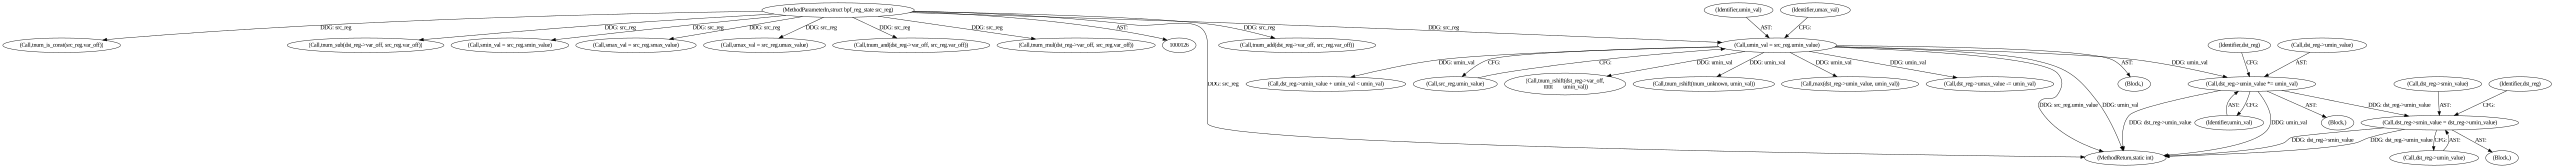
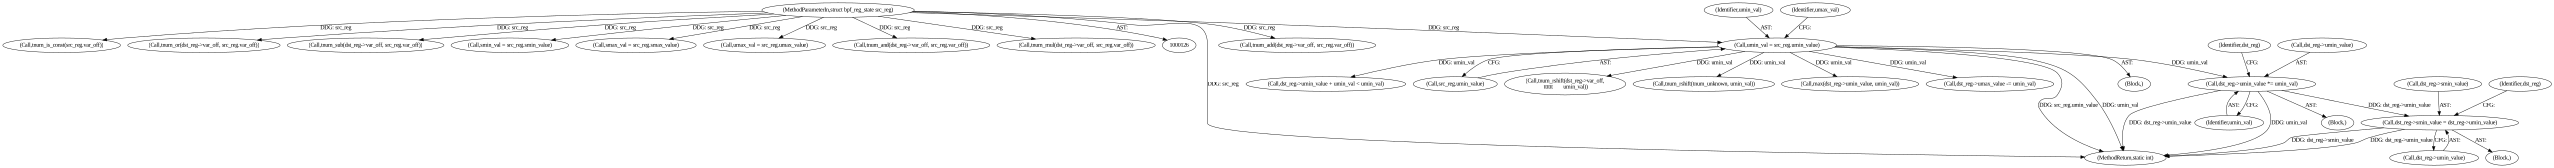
none -> (204, 45)
(1606, 63) -> (1606, 63)
